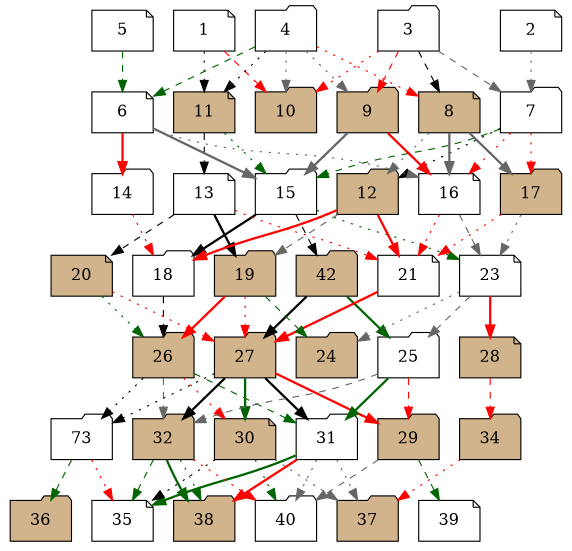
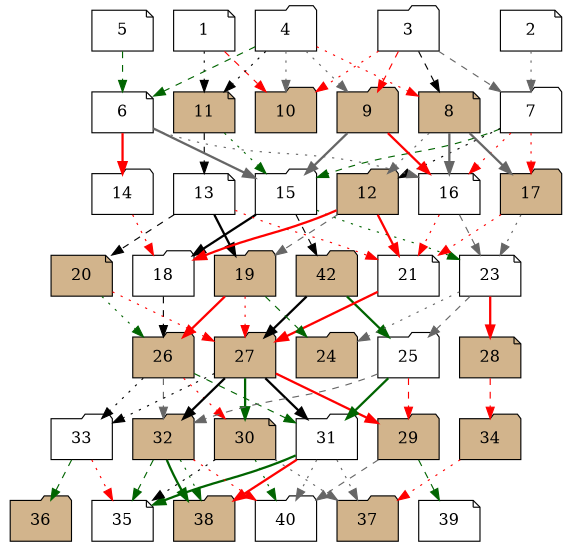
(82, 439) -> (82, 439)
